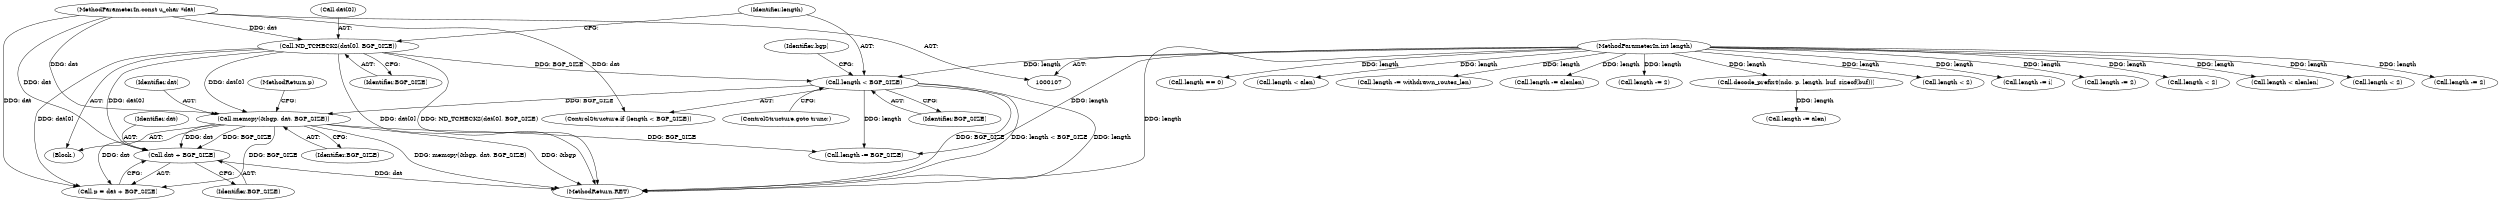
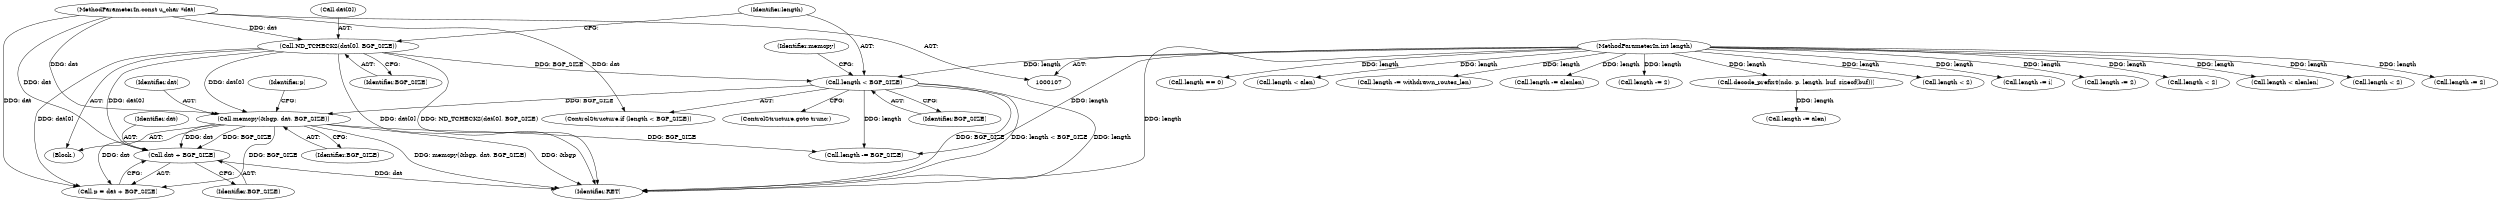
(806, 46) -> (806, 46)
(287, 83) -> (287, 83)
(802, 97) -> (827, 100)
(598, 192) -> (598, 192)
